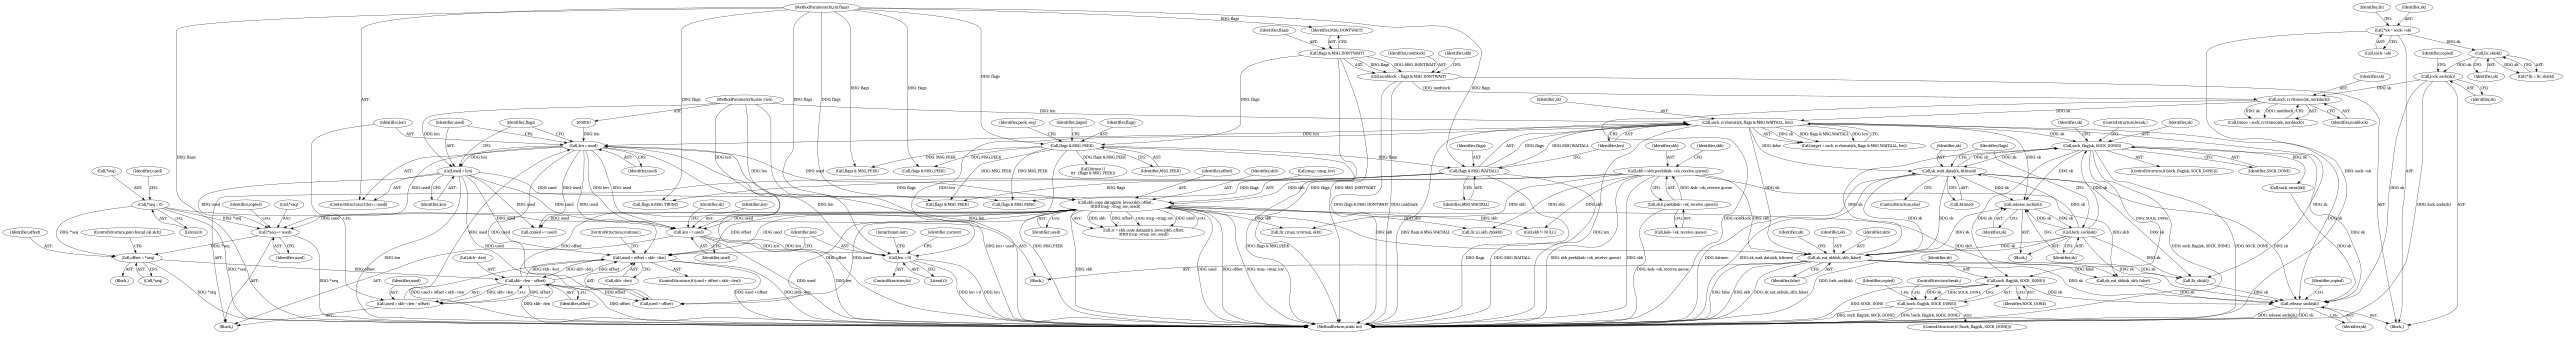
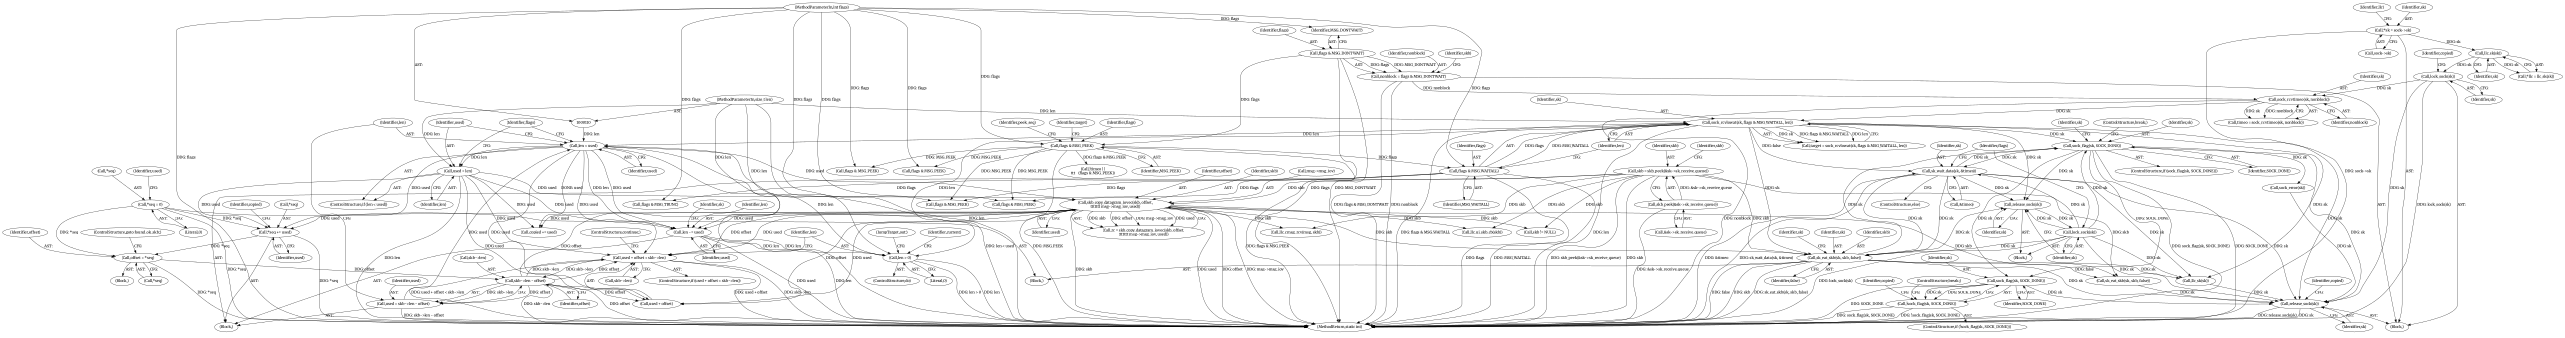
(444, 15) -> (485, 17)
(572, 188) -> (572, 188)
none -> (849, 325)
